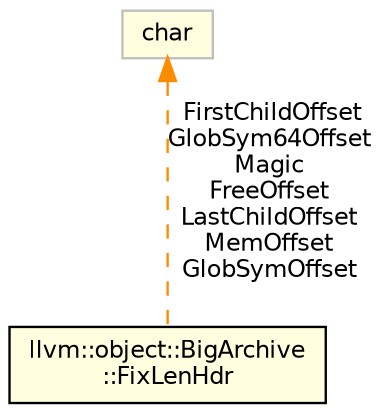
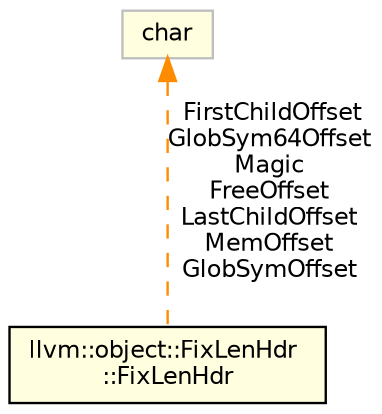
(168, 365) -> (168, 365)
